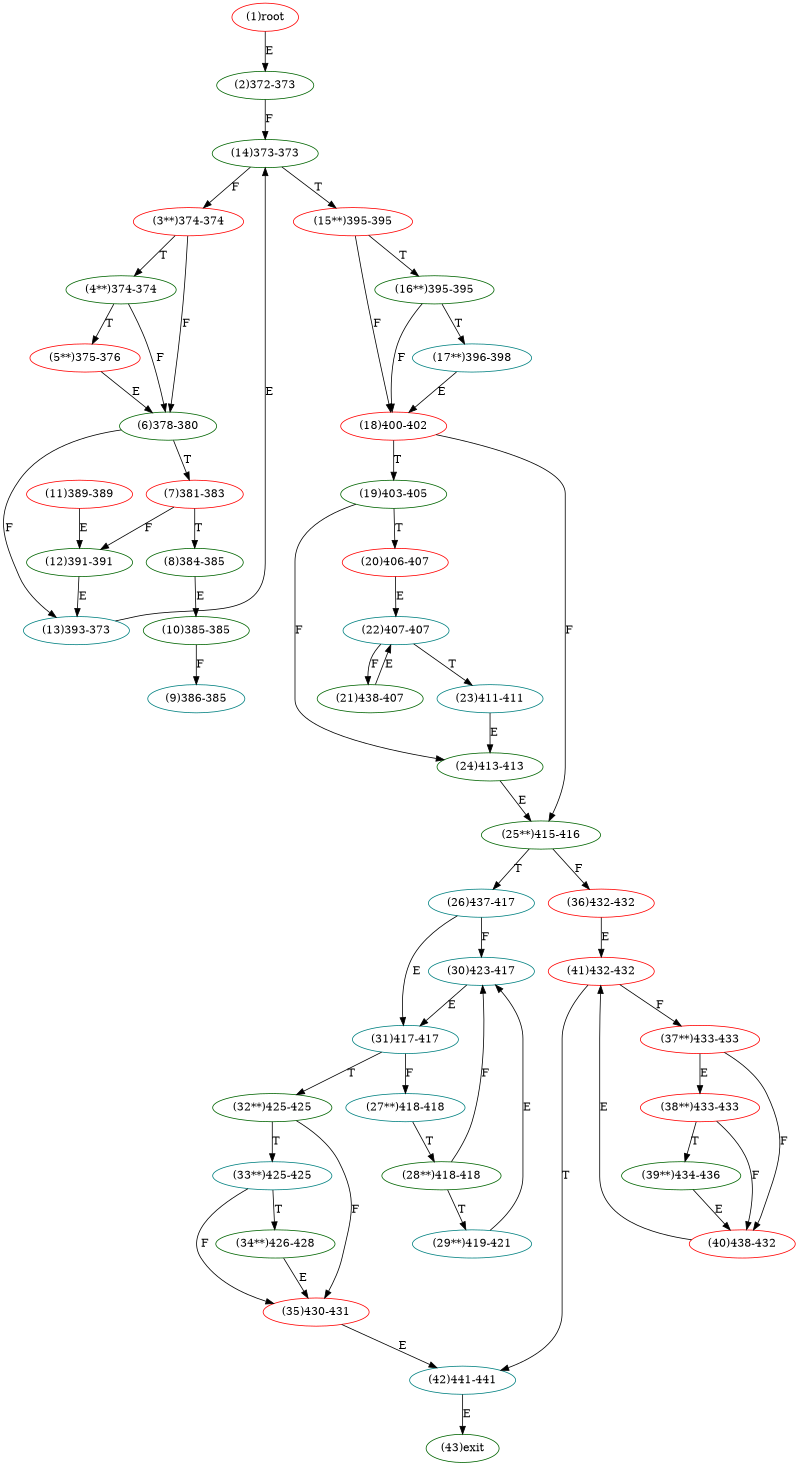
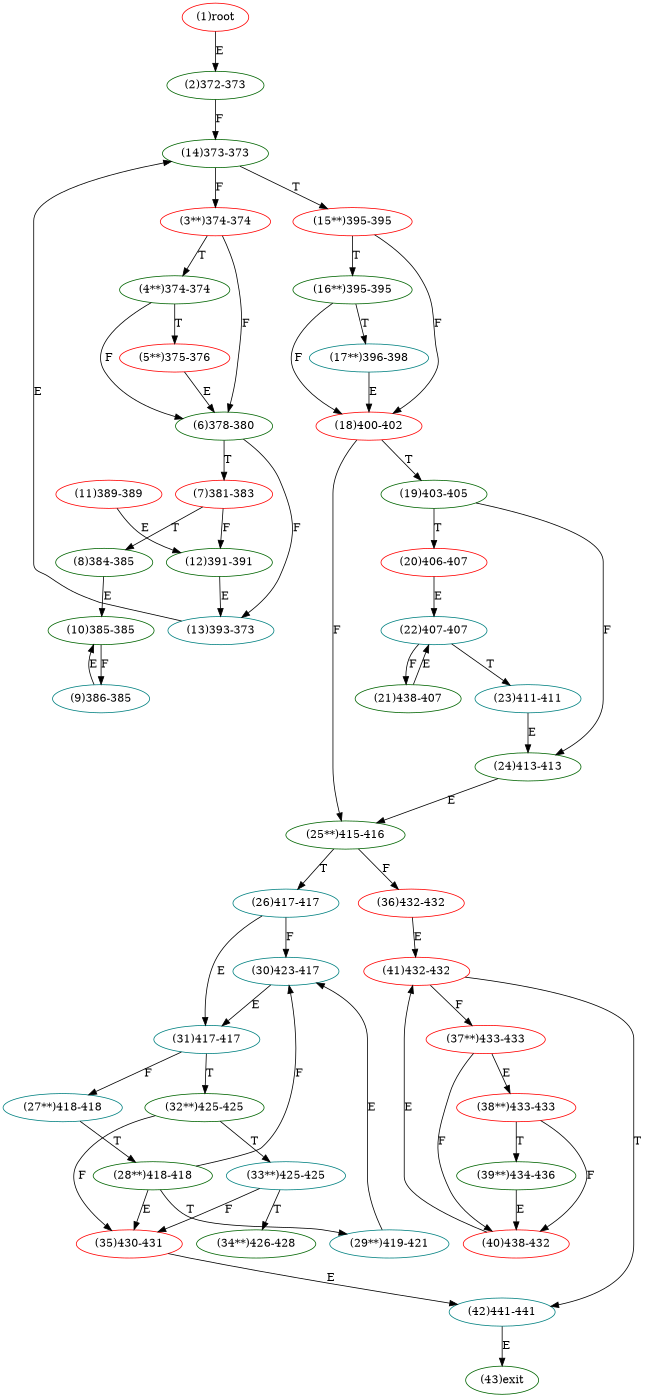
none -> (89, 669)
(481, 903) -> (286, 903)
(294, 1275) -> (142, 1206)
